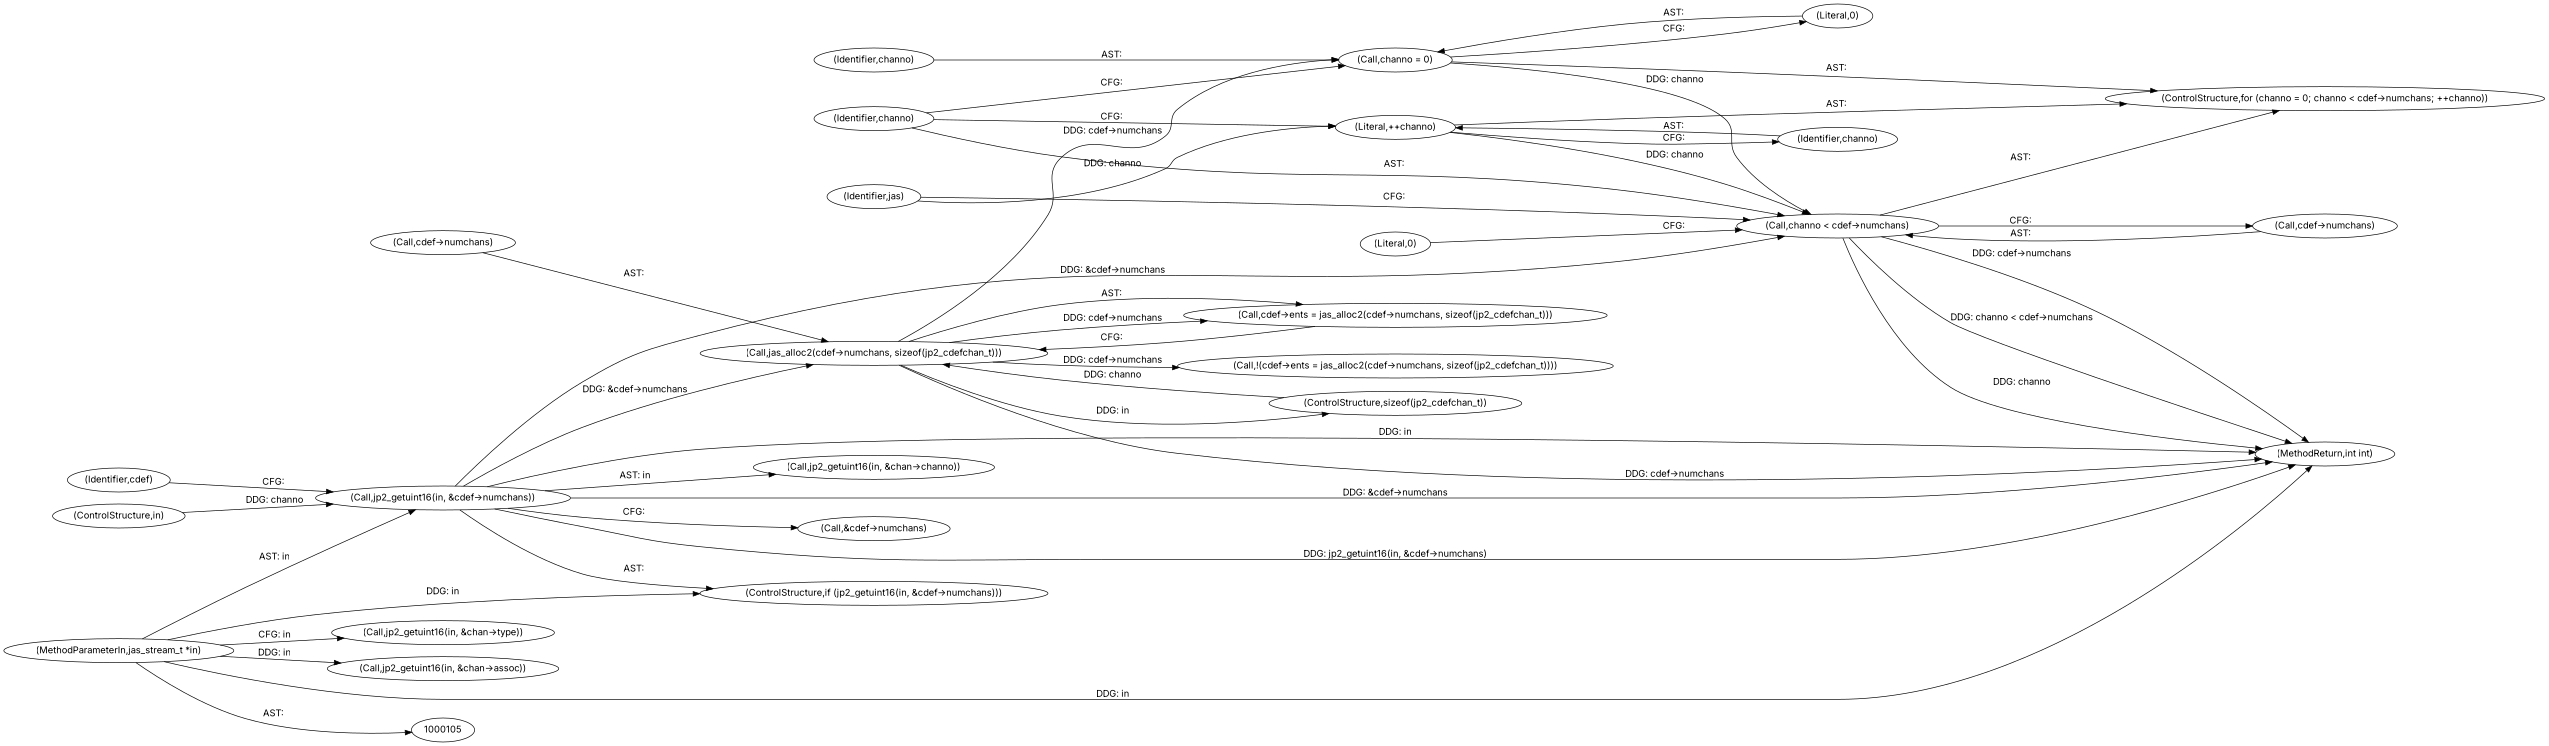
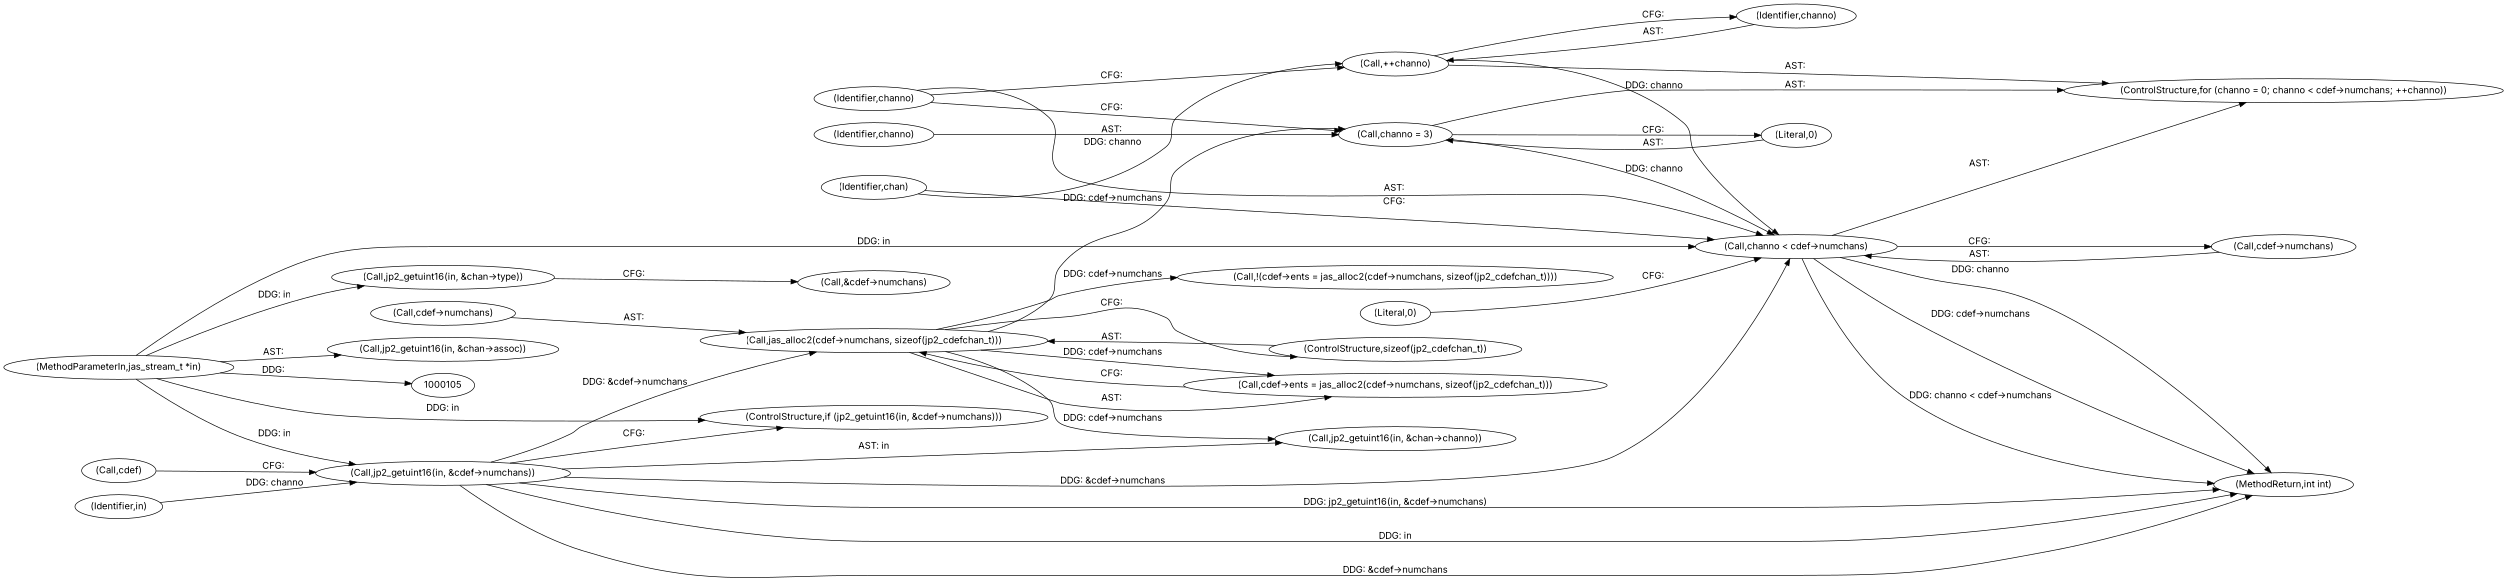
(1395, 60) -> (1395, 135)
(1395, 127) -> (1395, 64)
(874, 197) -> (874, 187)
(1113, 375) -> (1113, 337)
(1113, 411) -> (1113, 303)
(1569, 478) -> (1093, 431)
(119, 480) -> (119, 471)
(119, 516) -> (119, 507)
(649, 522) -> (672, 280)
(275, 557) -> (275, 434)
(635, 569) -> (635, 434)
(275, 635) -> (275, 295)
(275, 653) -> (275, 352)
(1266, 699) -> (899, 247)
(275, 714) -> (275, 370)
